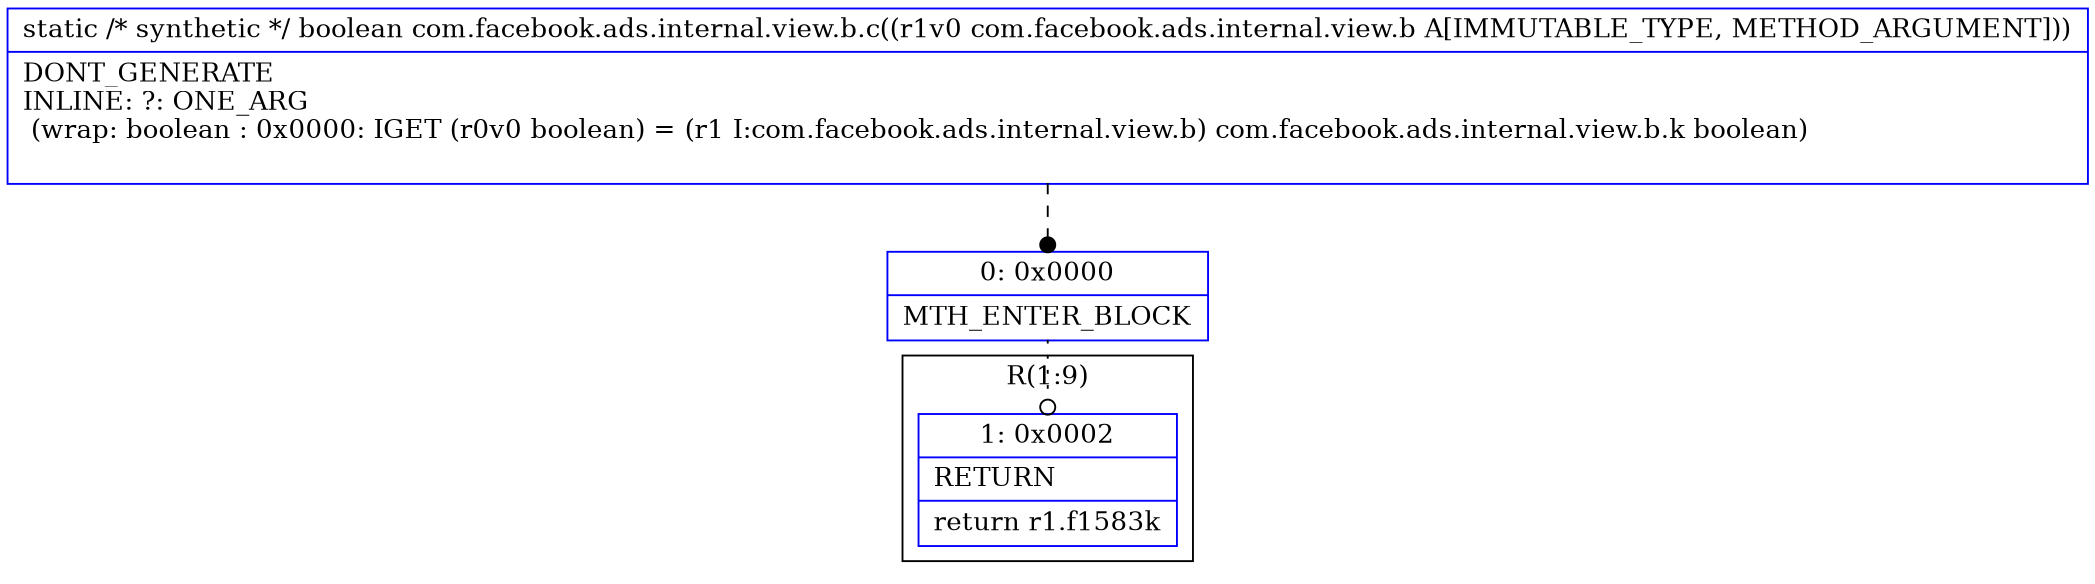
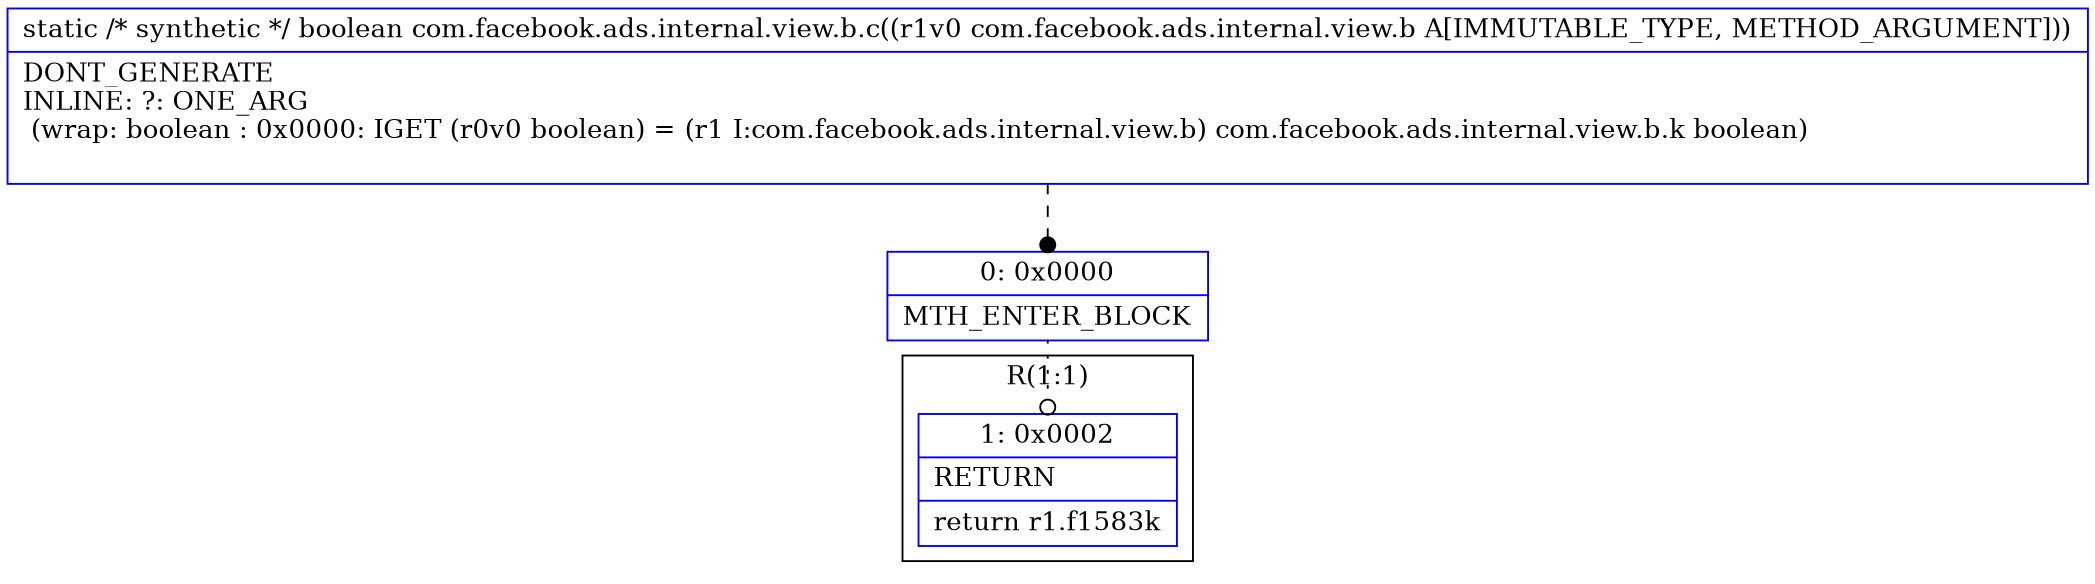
(1048, 377) -> (1048, 377)
